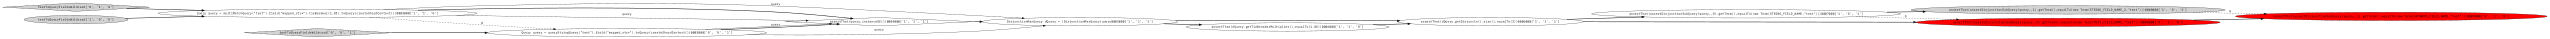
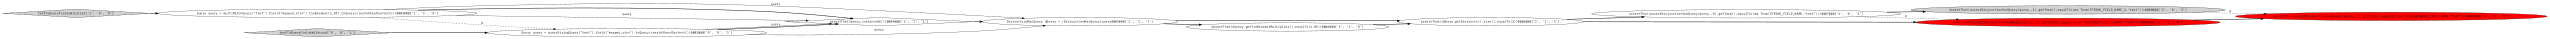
(76, 7) -> none
(76, 20) -> (76, 13)
